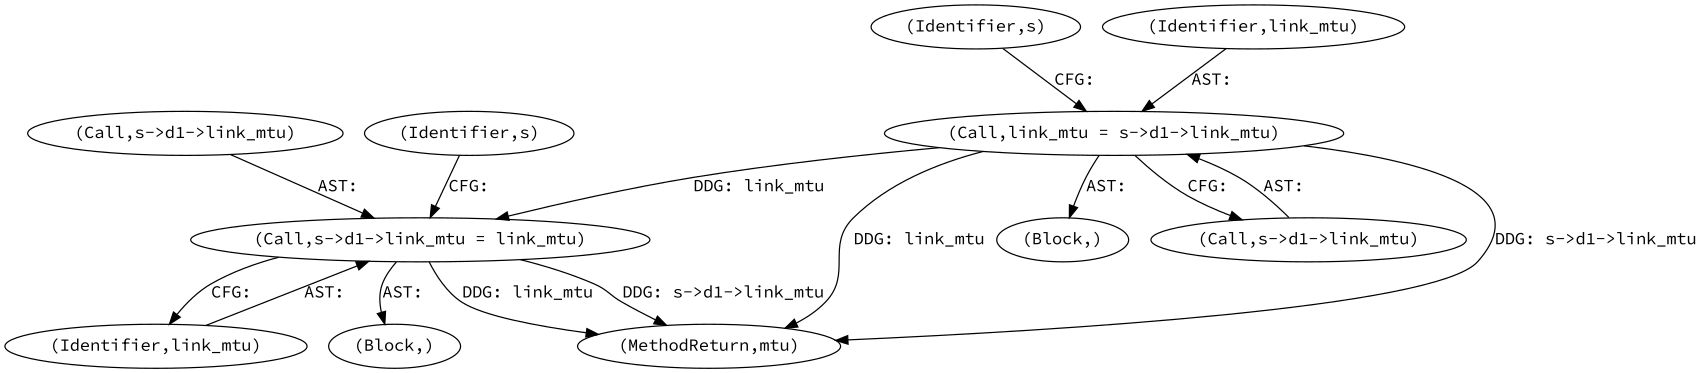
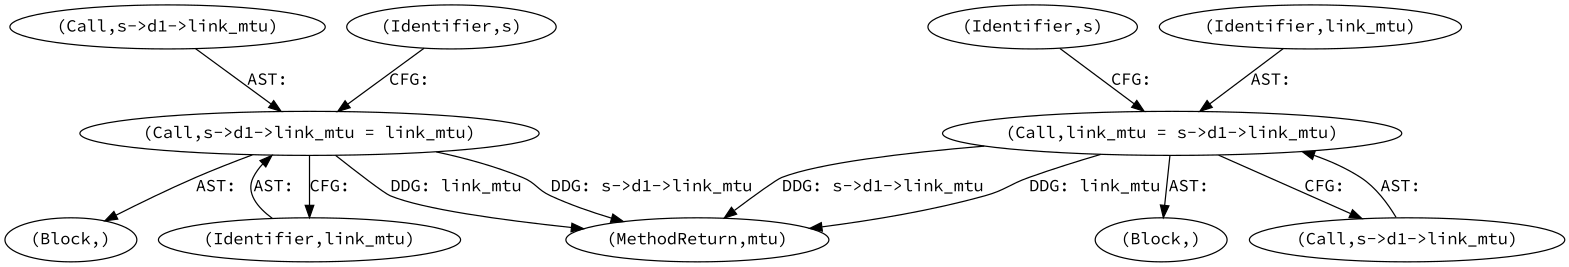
(722, 173) -> none
